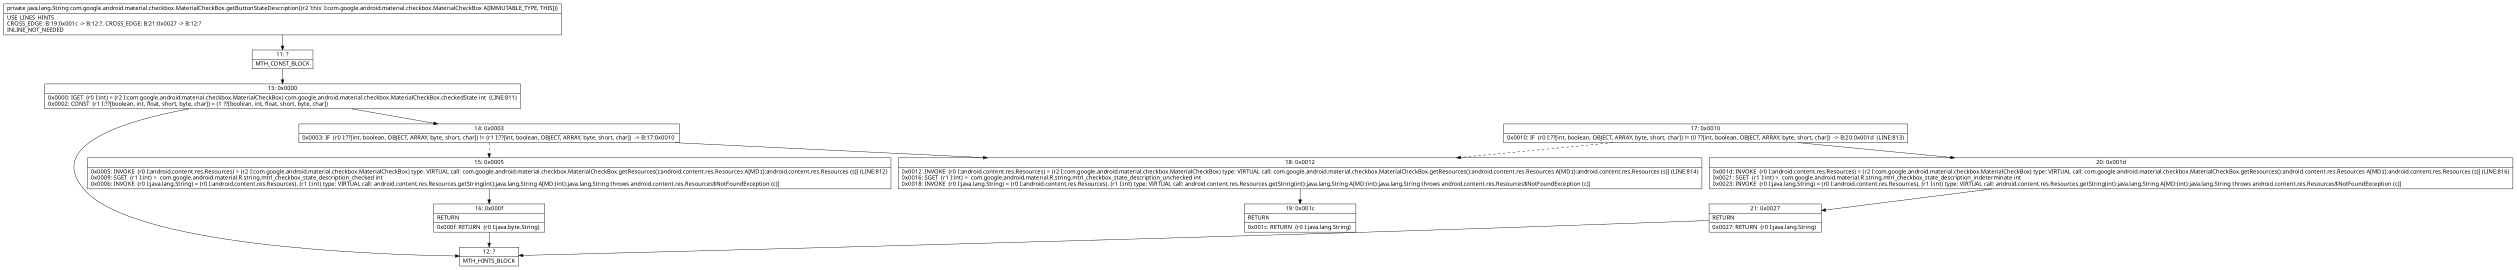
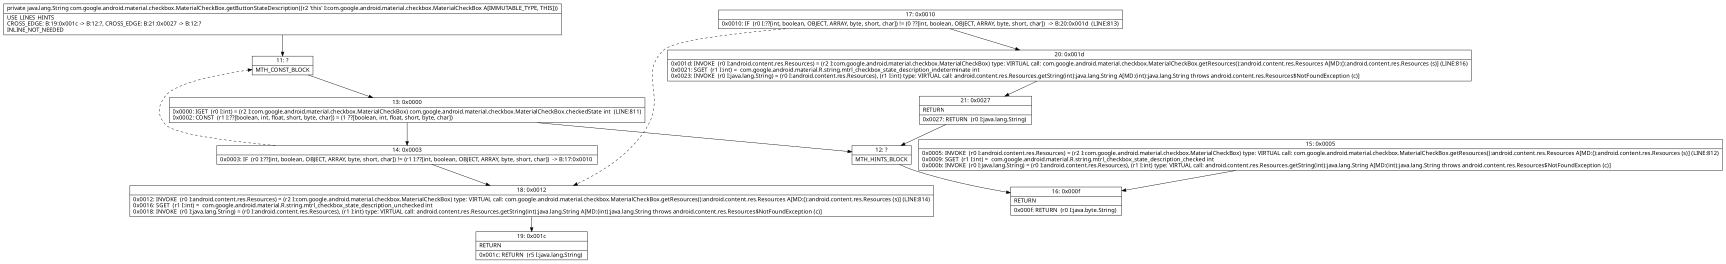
(489, 148) -> (163, 122)
(1300, 227) -> (532, 255)
(489, 238) -> (952, 181)
